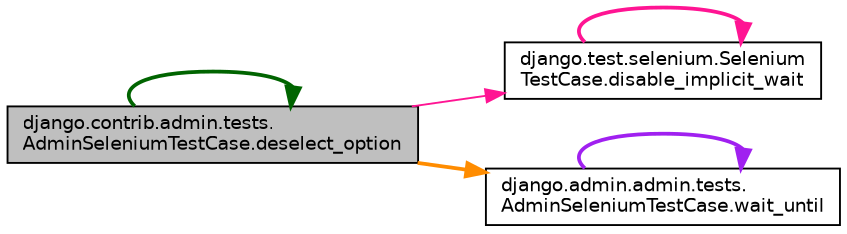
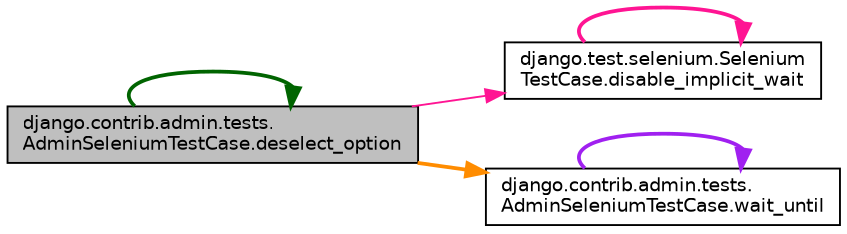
(663, 197) -> (663, 197)
